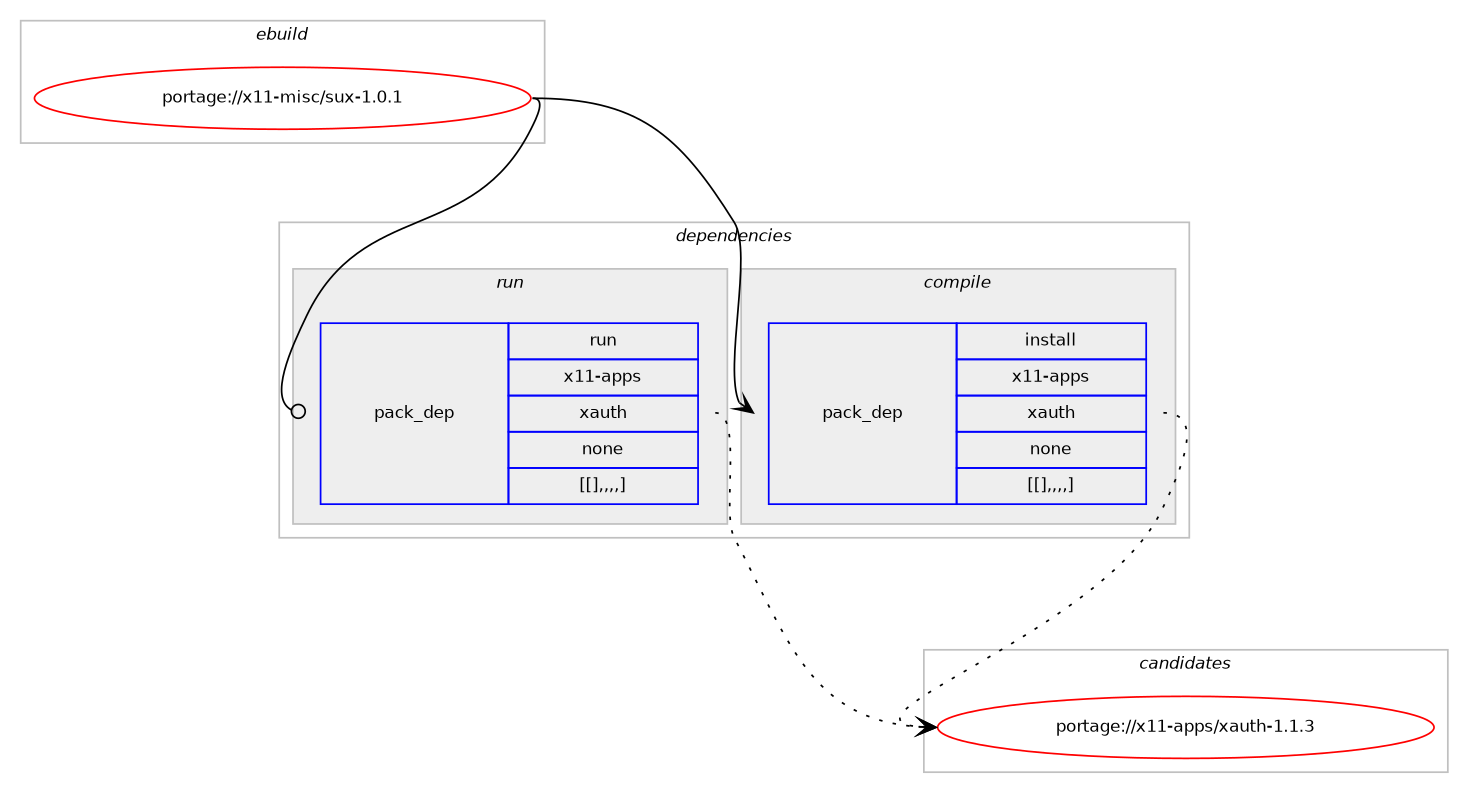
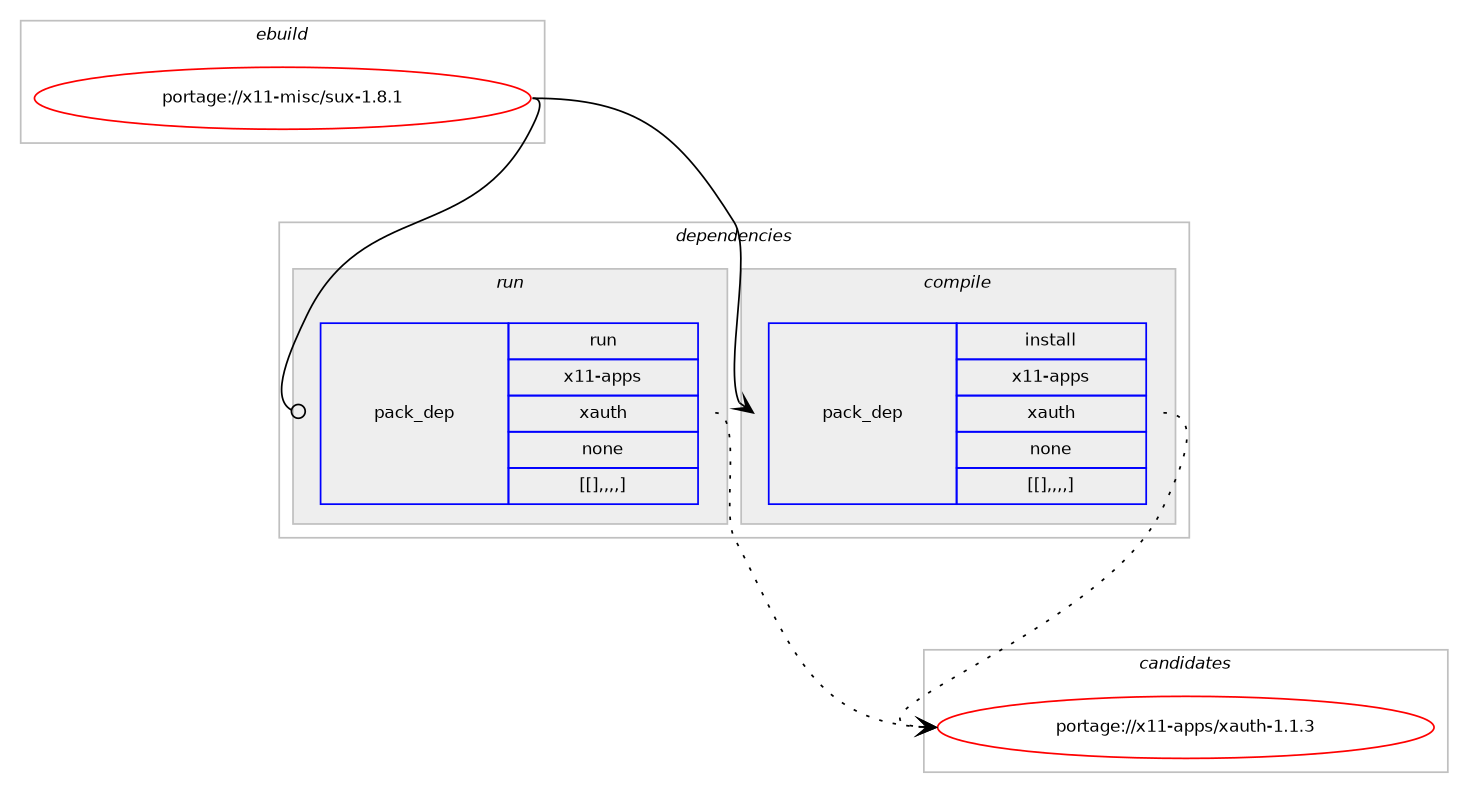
(283, 98) -> (283, 98)
